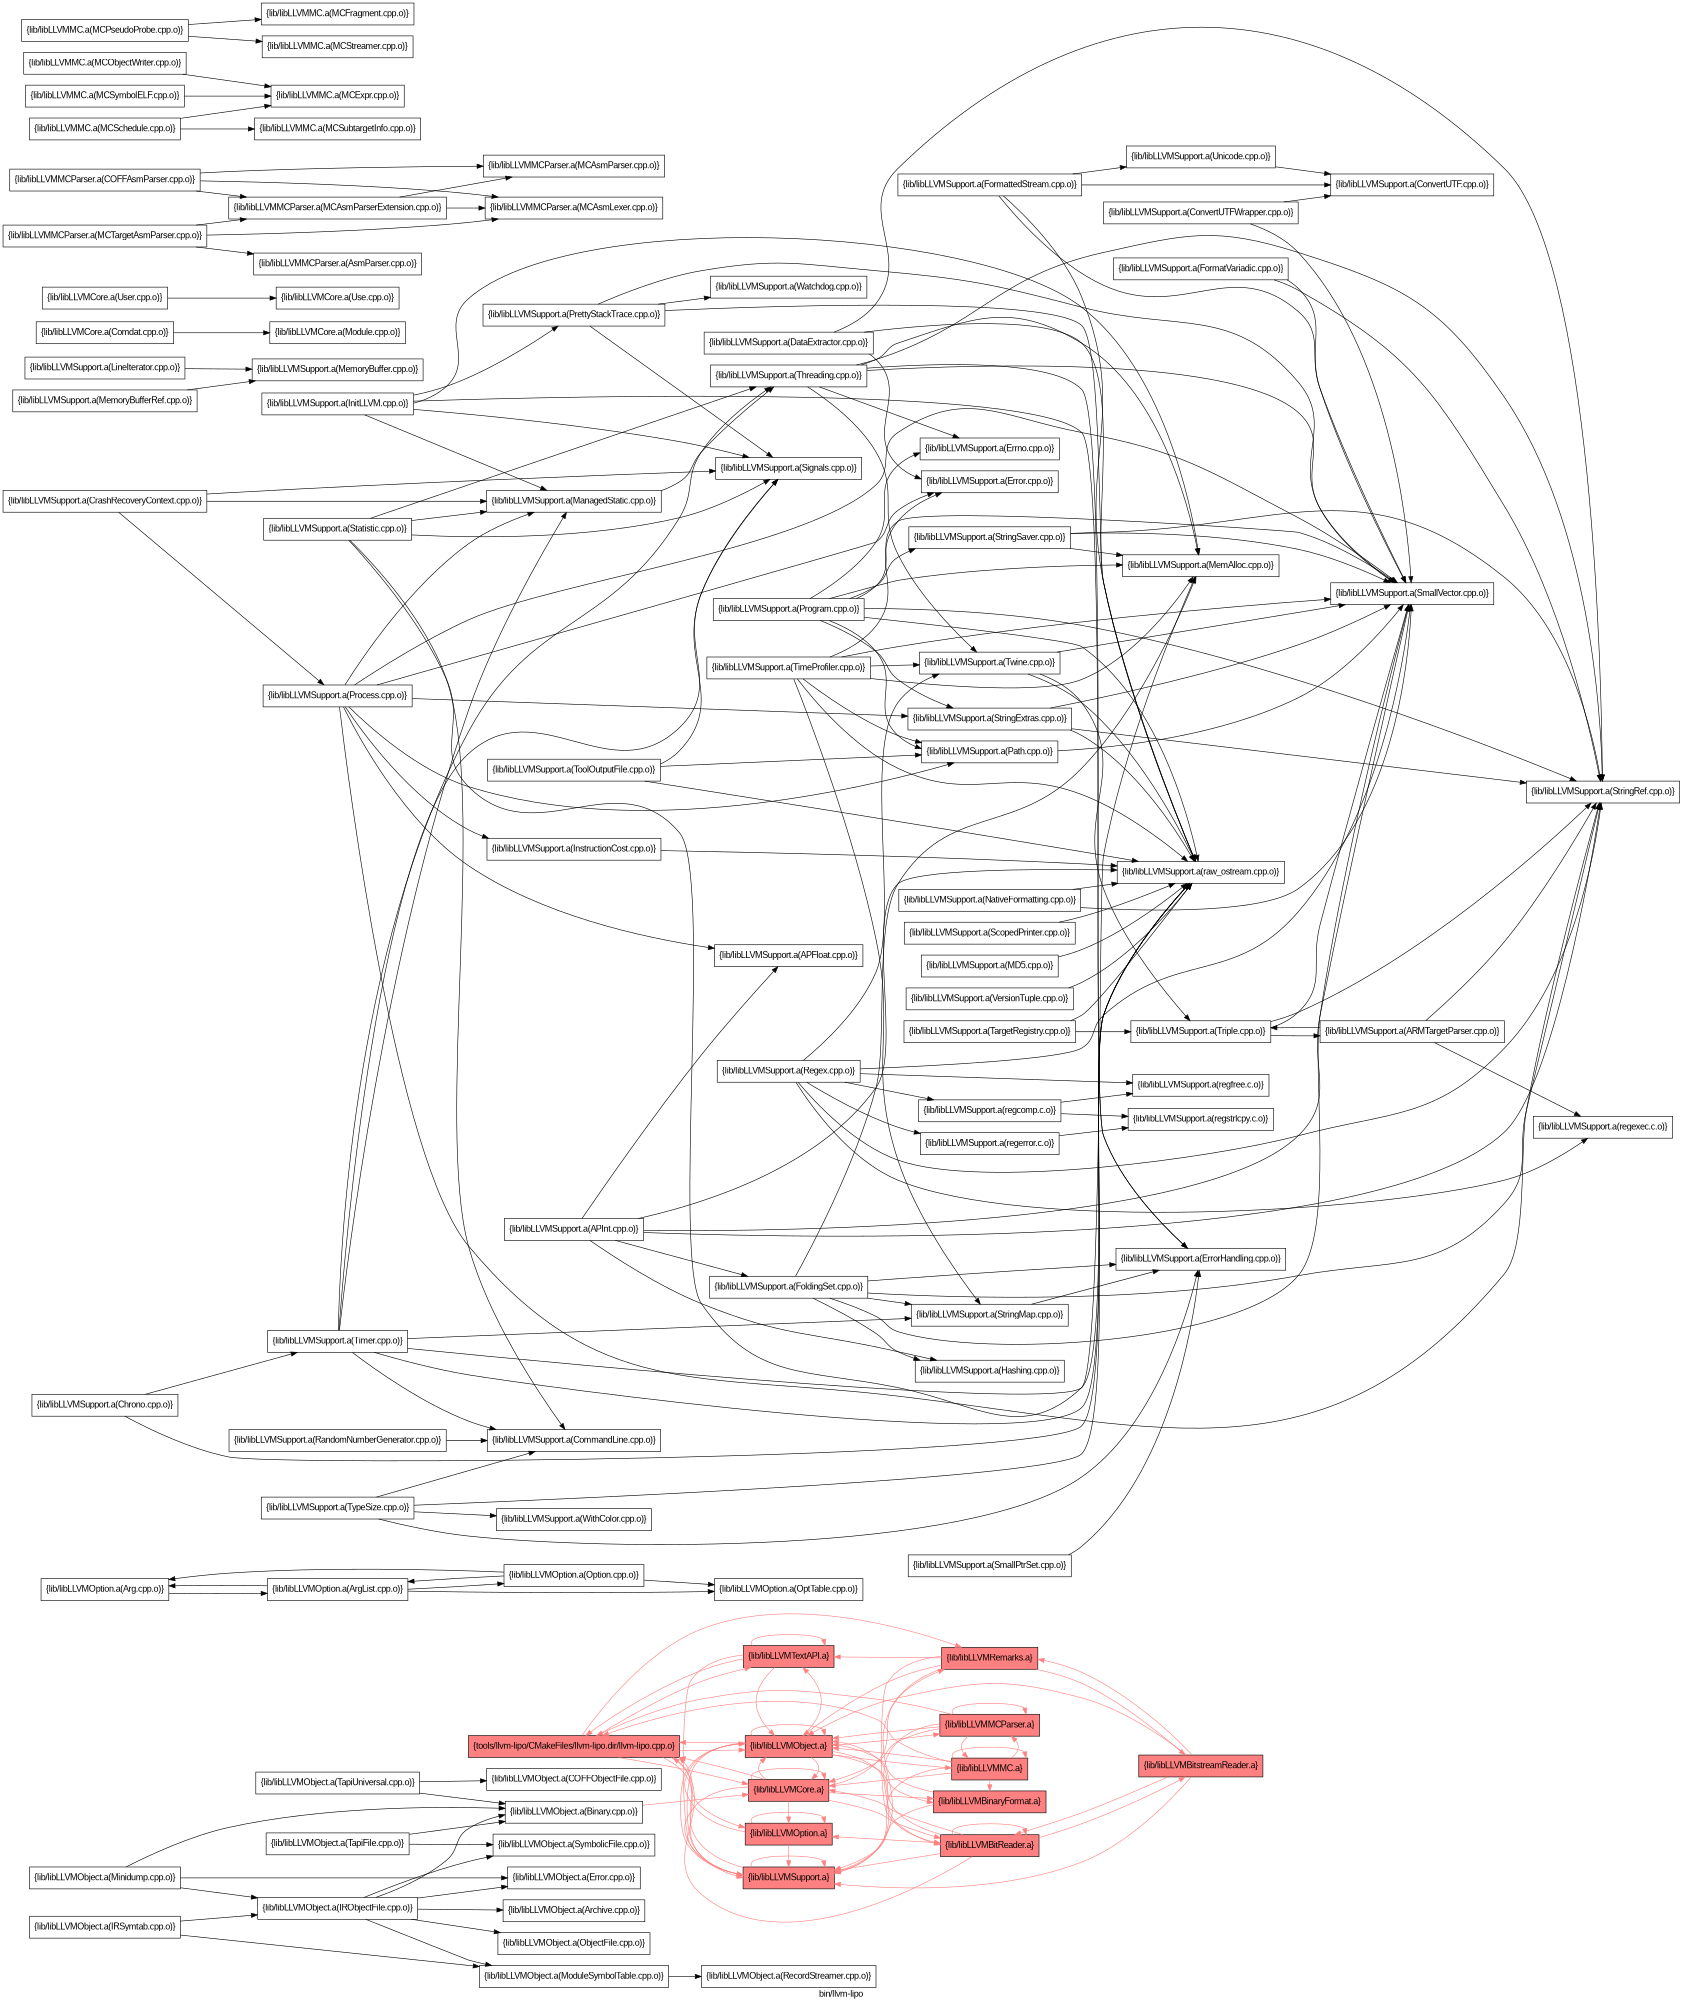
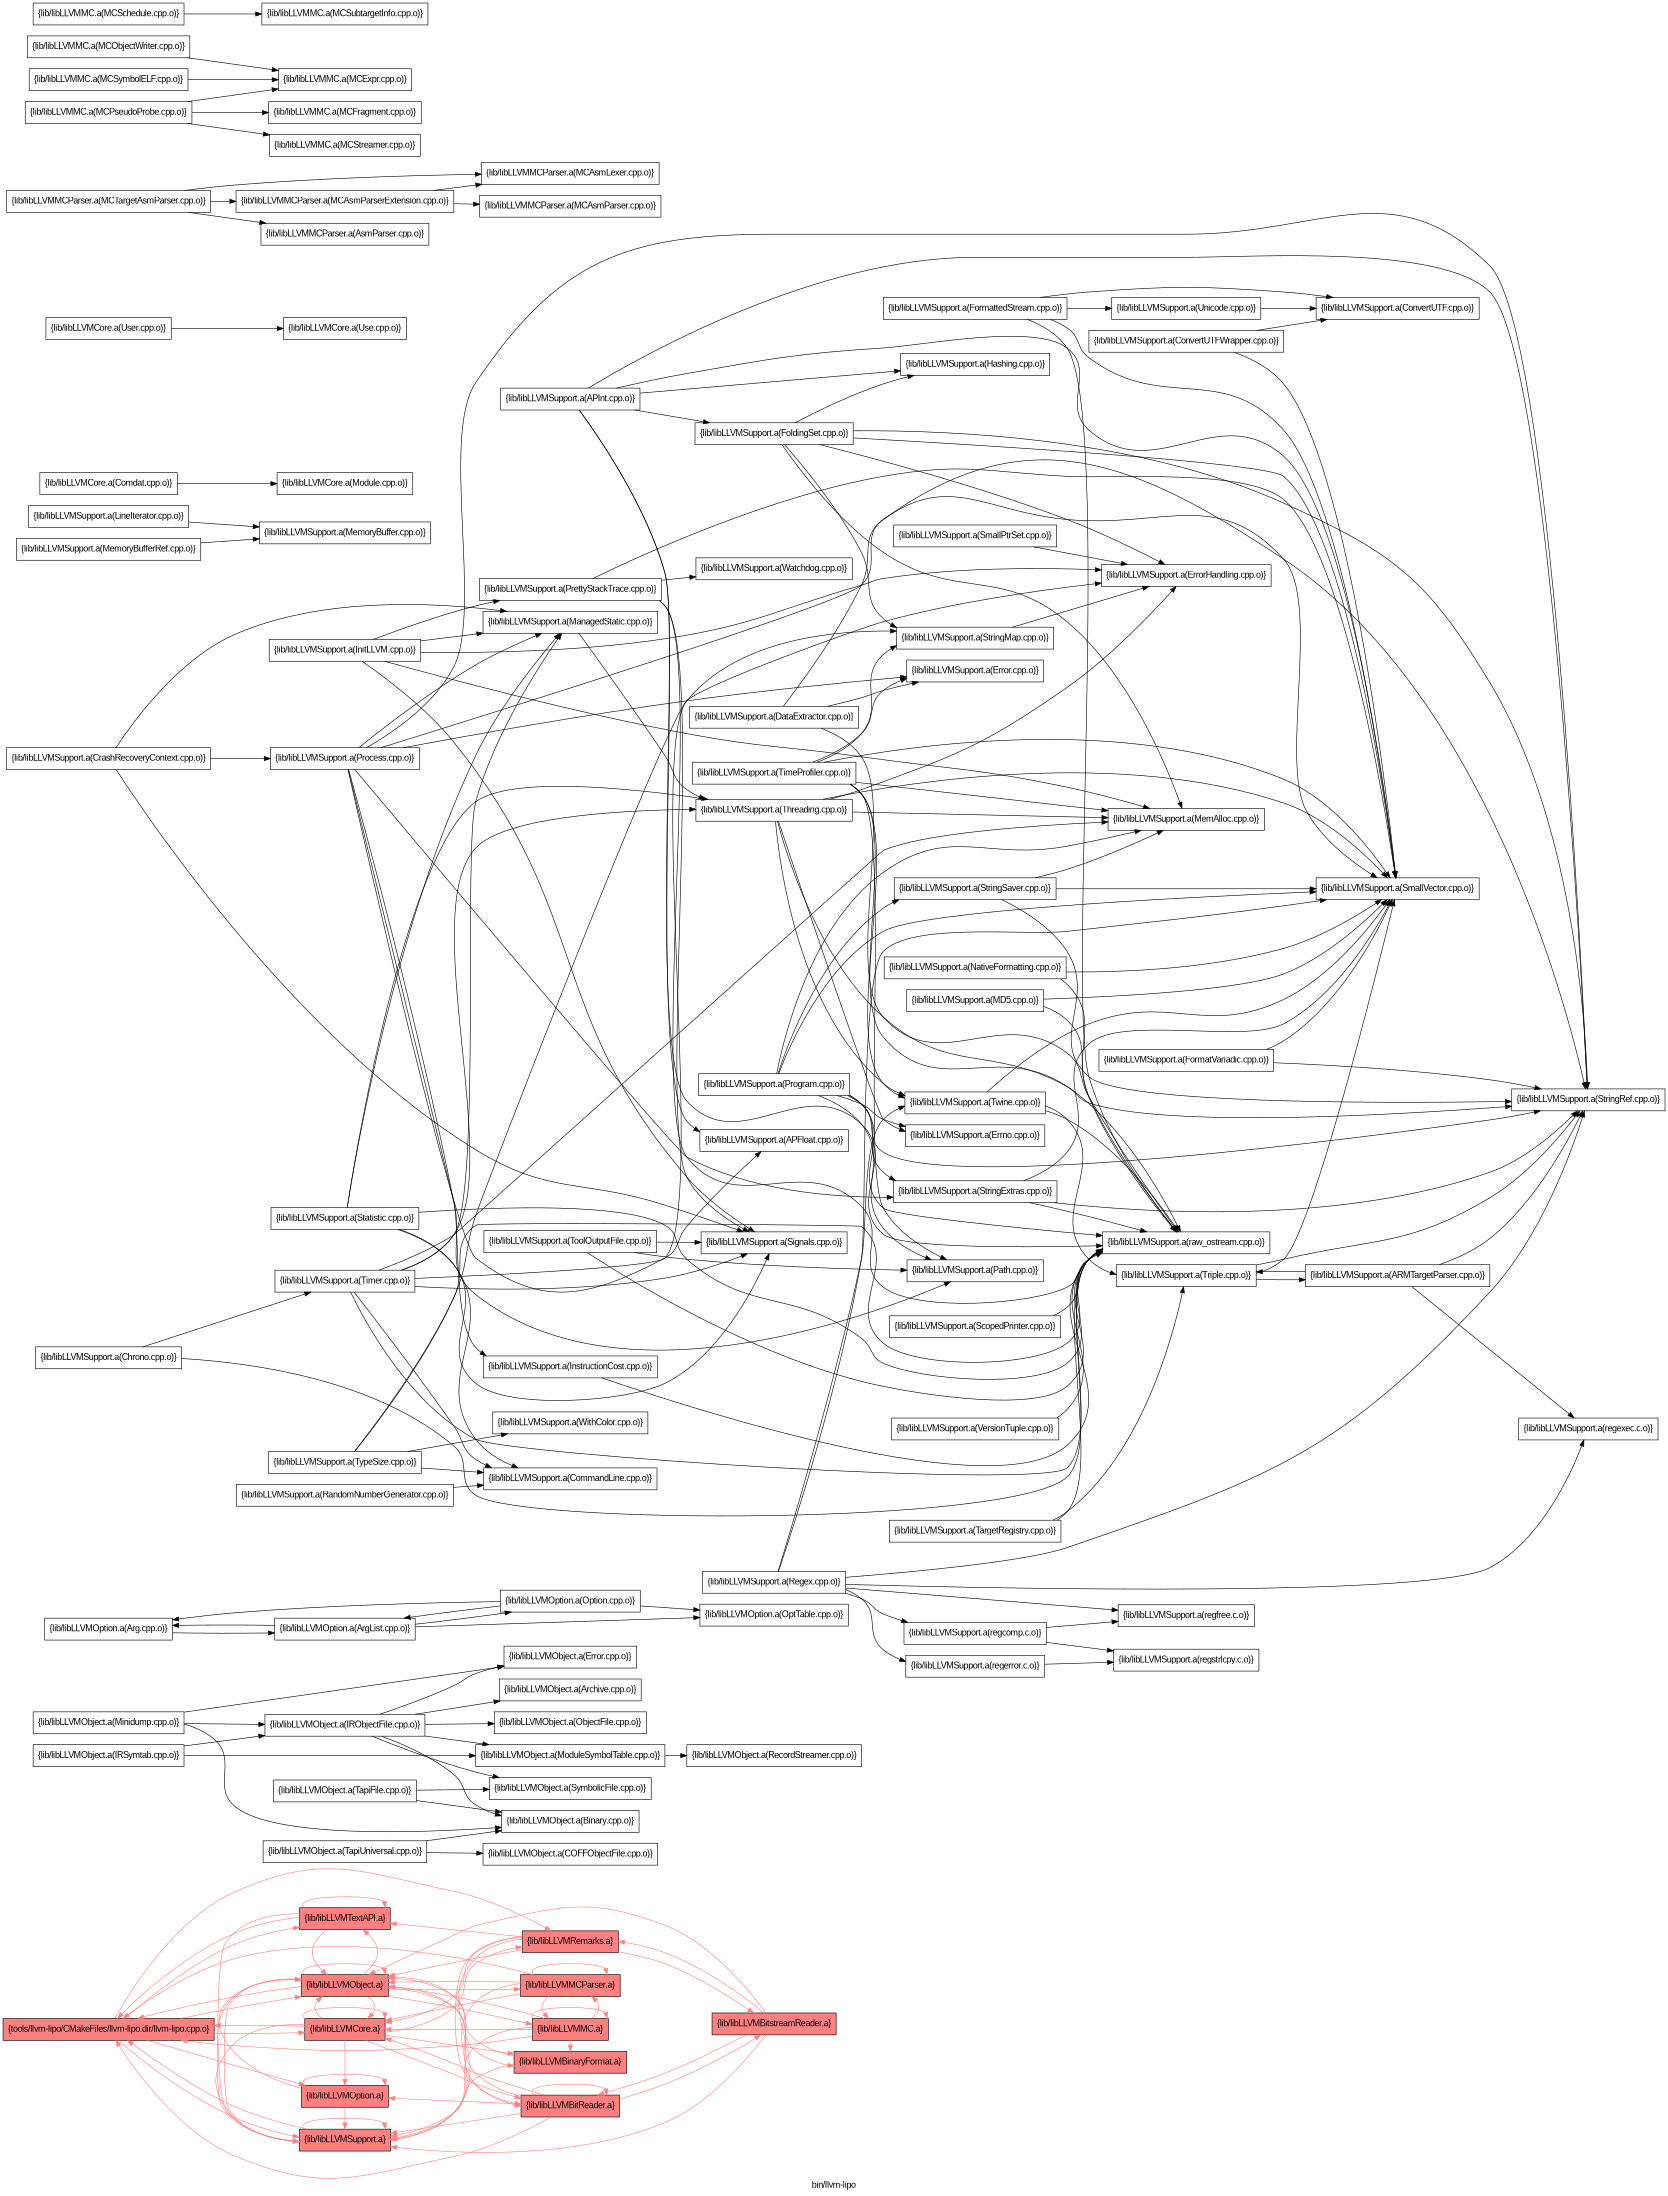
(223, 112) -> (230, 96)
(105, 180) -> none
(1246, 719) -> (1225, 986)
(675, 1802) -> (463, 1983)
